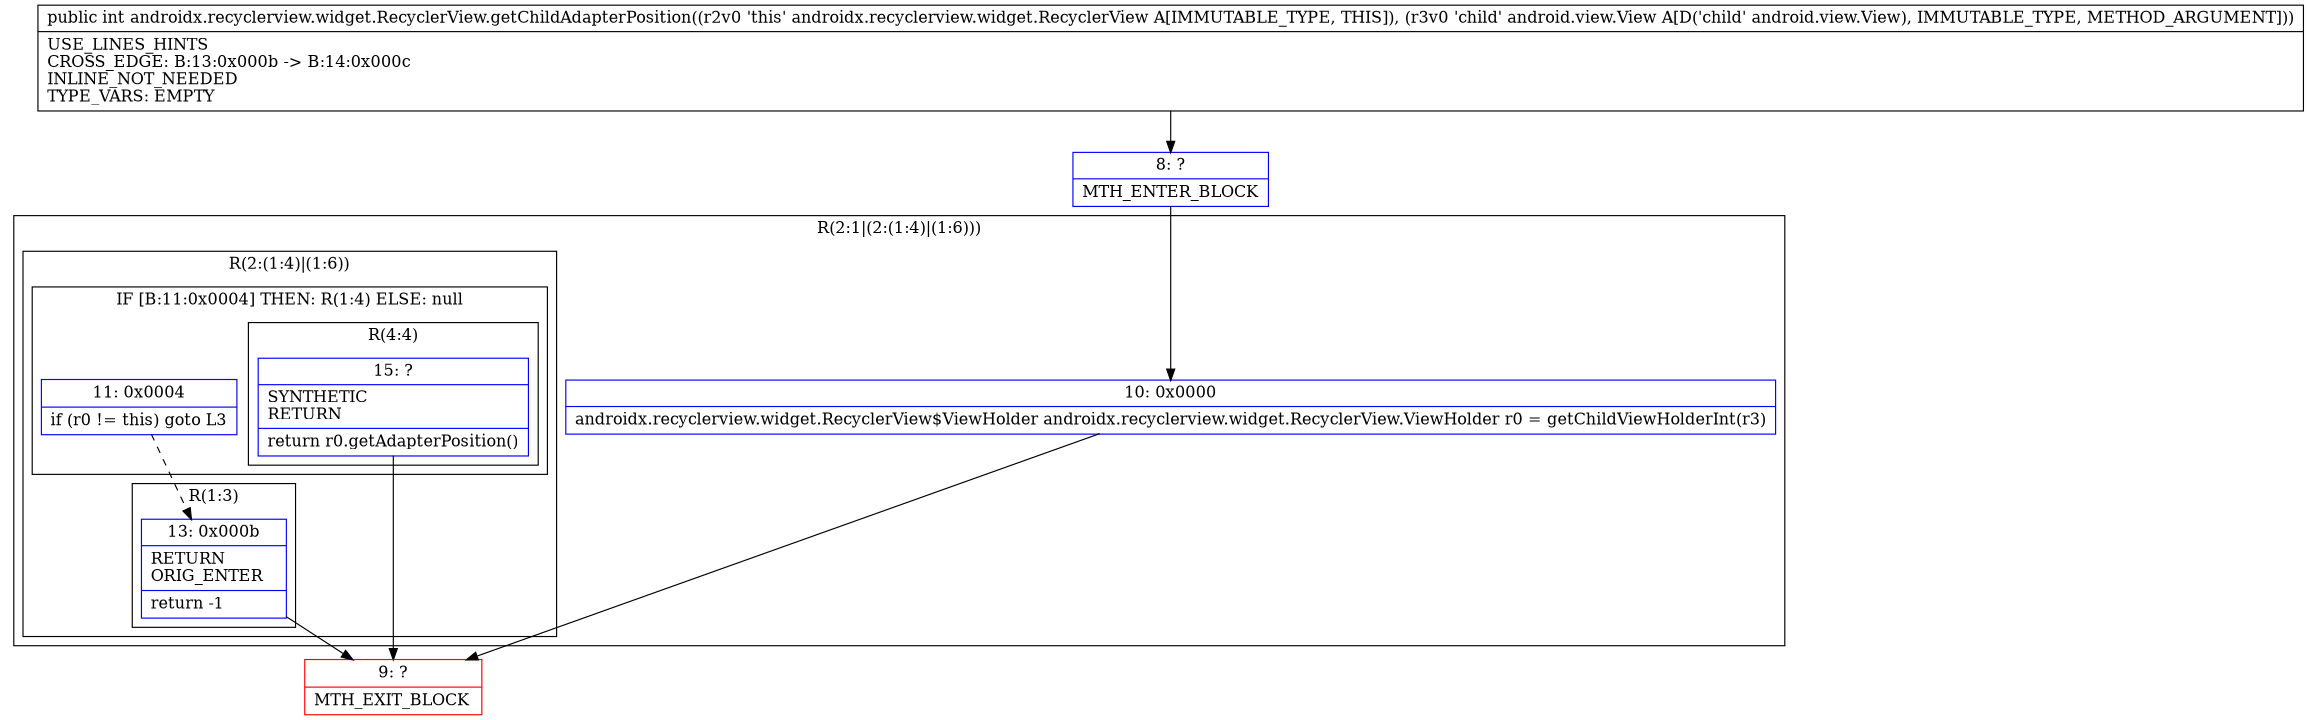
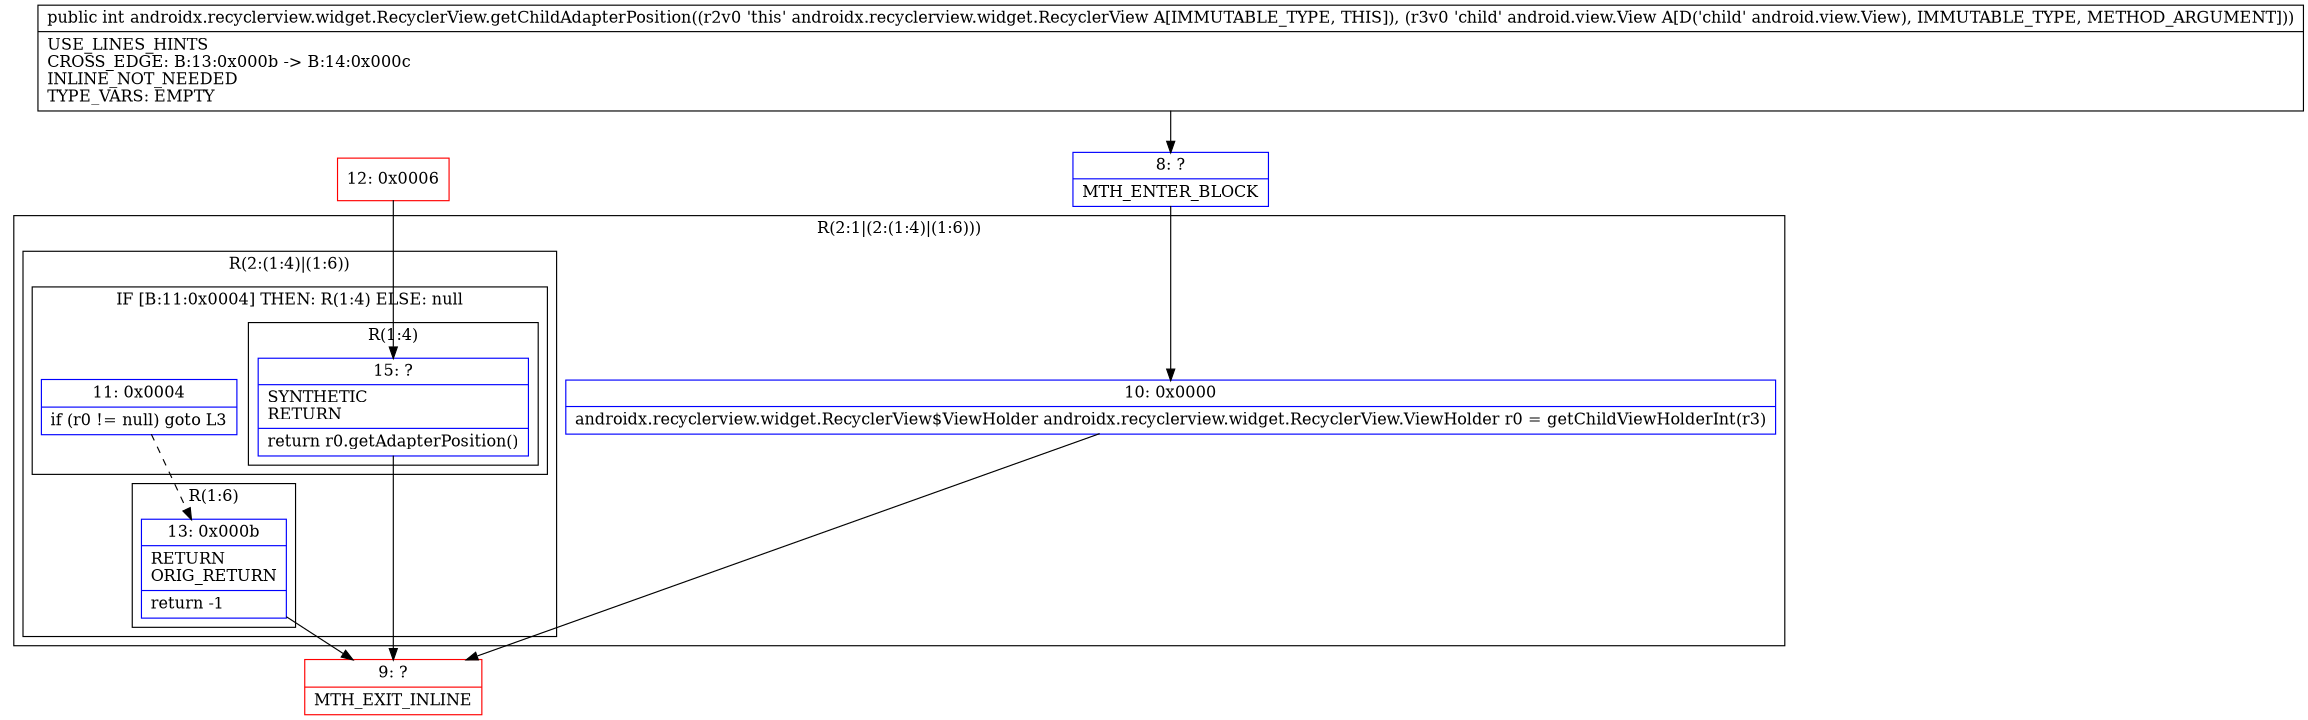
none -> (393, 179)
(393, 336) -> (393, 336)
(139, 420) -> (139, 420)
(214, 497) -> (214, 497)
(207, 576) -> (214, 576)
(392, 700) -> (393, 700)
